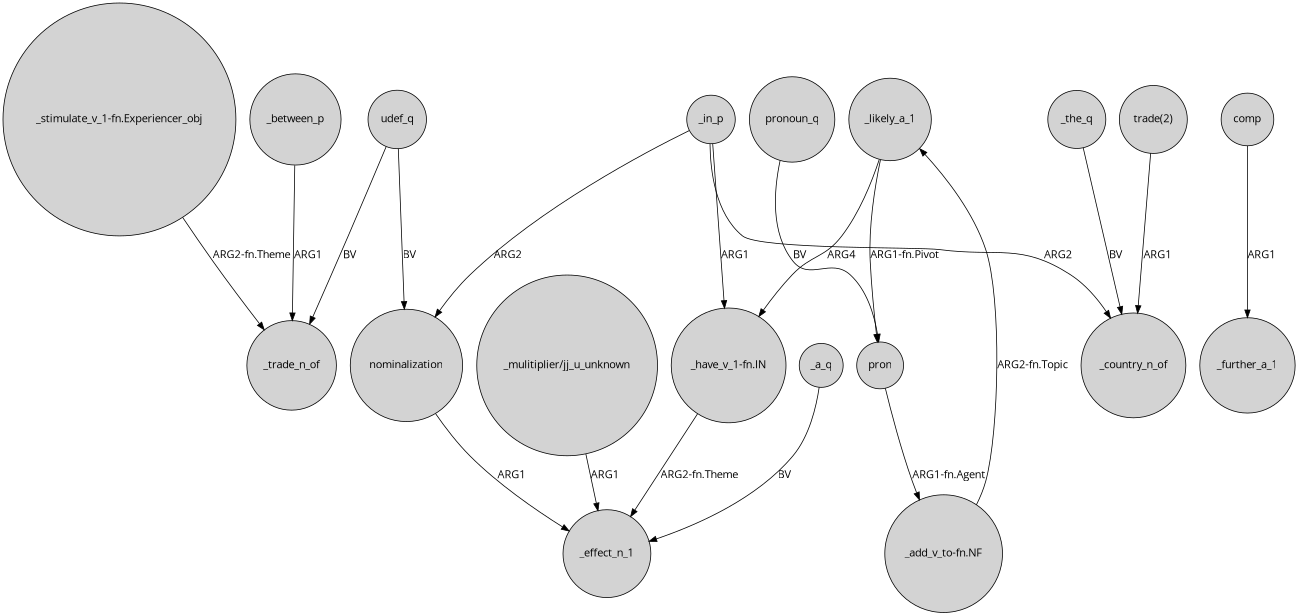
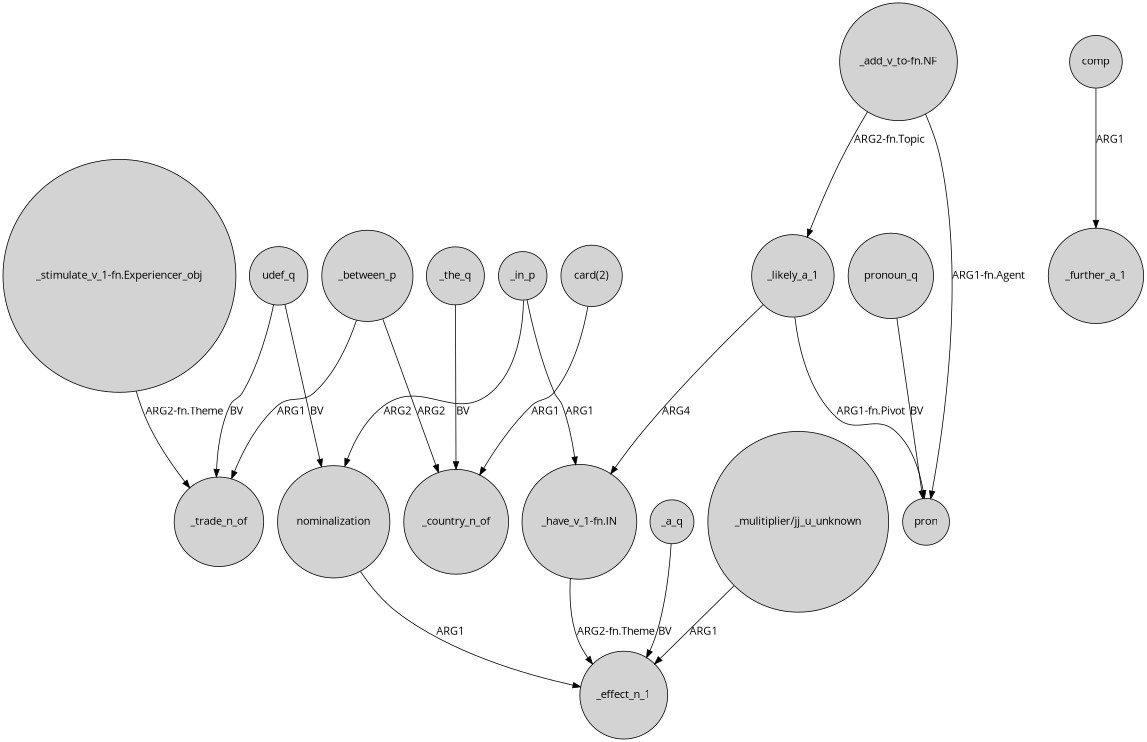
(1153, 119) -> (592, 276)
(884, 248) -> (408, 389)
(899, 441) -> (952, 302)
